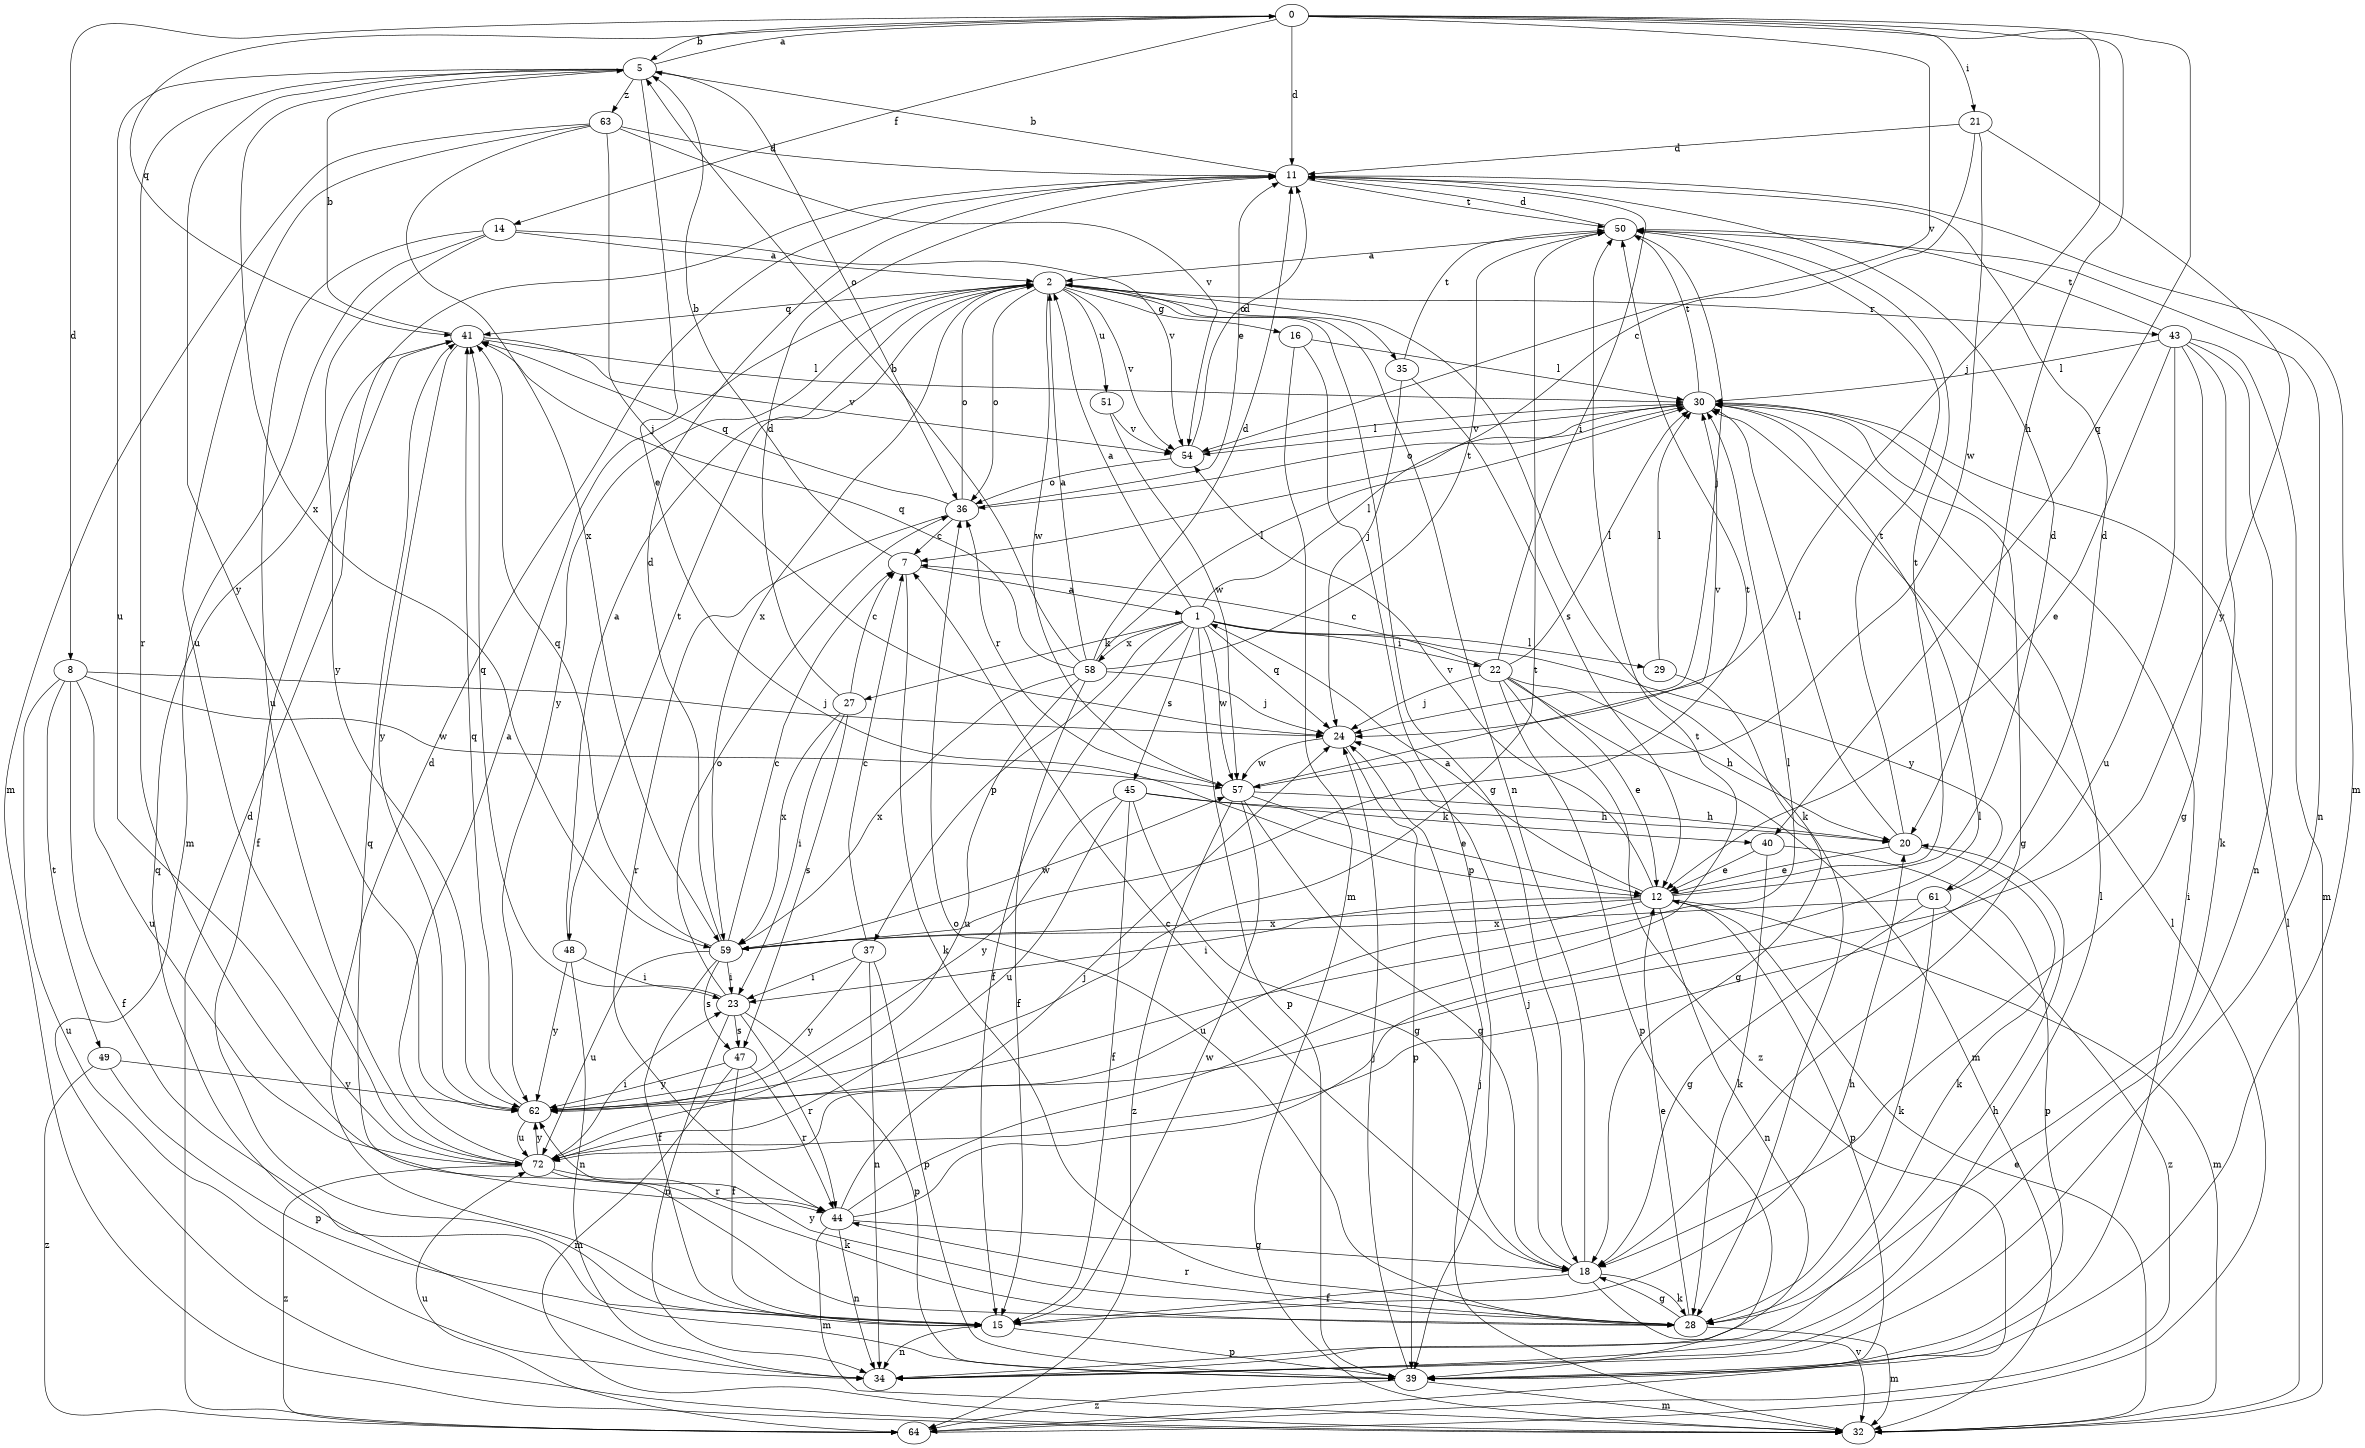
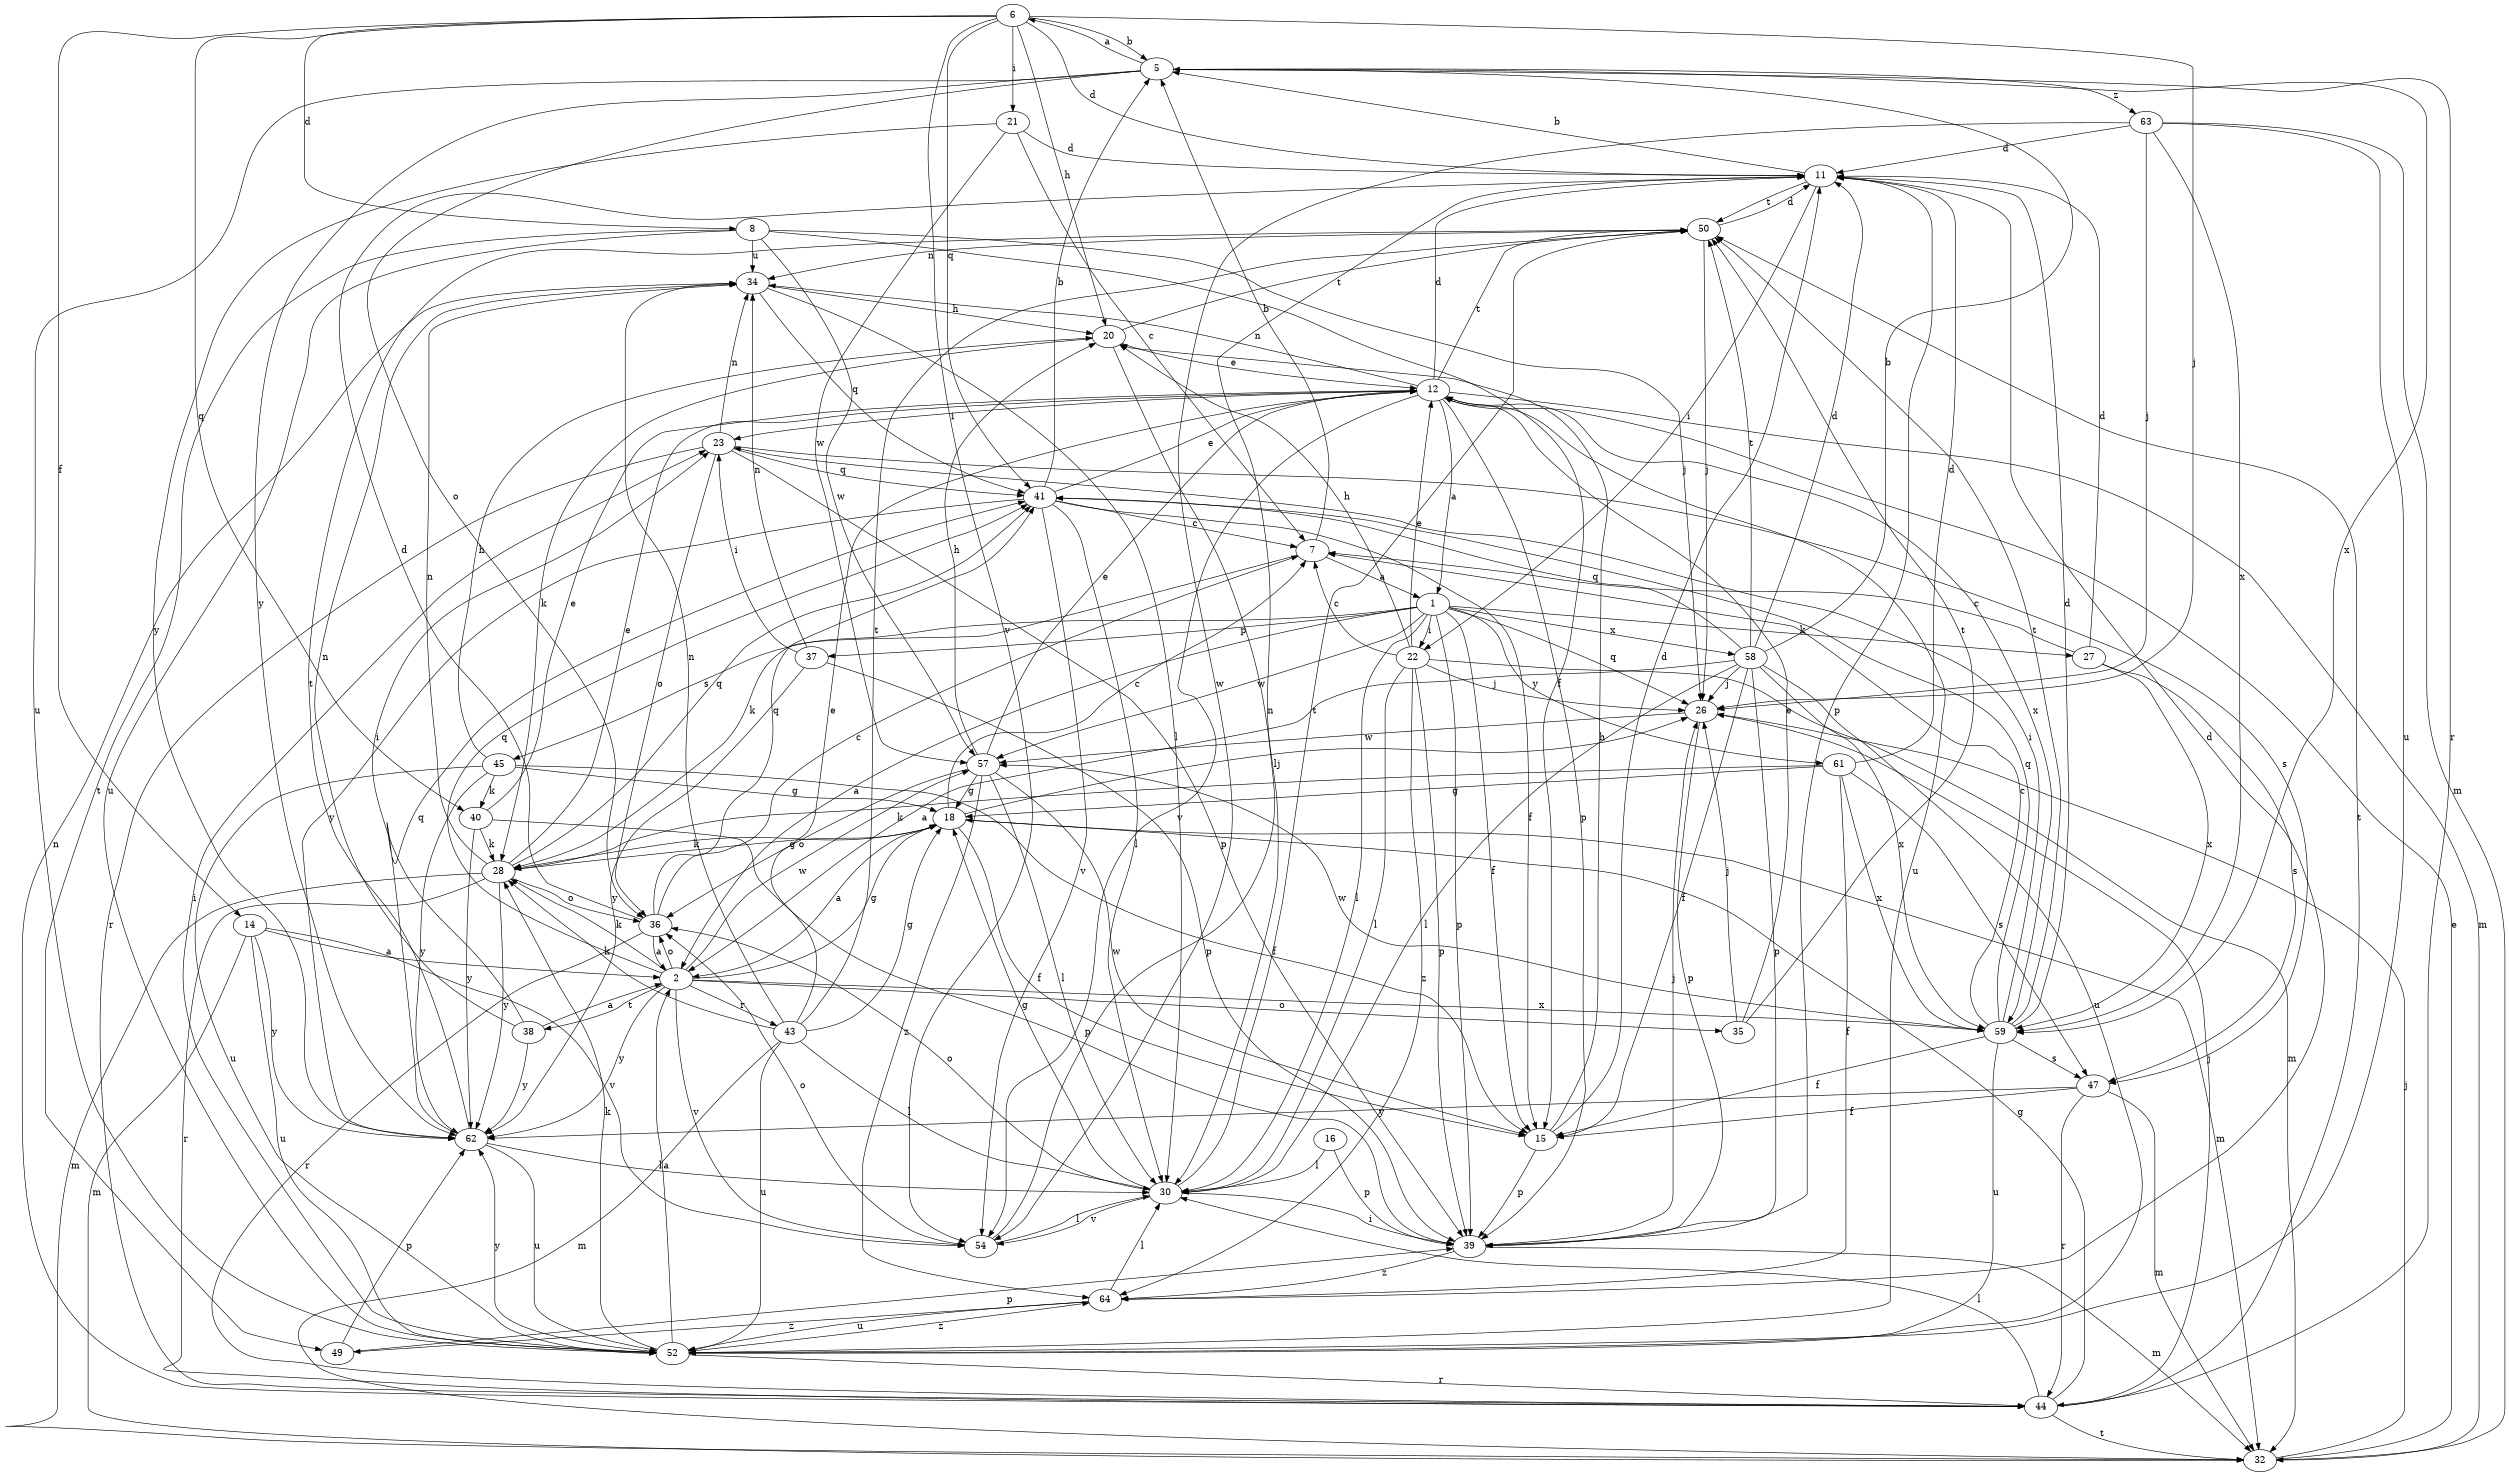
(1292, 15) -> (1013, 15)
(1338, 256) -> none
(1637, 265) -> (1660, 448)
(1209, 283) -> (1220, 684)
(1247, 310) -> (1271, 711)
(1168, 316) -> none
(1241, 337) -> (404, 551)
(965, 403) -> (659, 952)
(1107, 403) -> none
(1718, 590) -> (1063, 979)
(1569, 617) -> (1789, 711)
(998, 644) -> (802, 845)
(1660, 671) -> none
(1339, 737) -> (1701, 711)
(909, 748) -> (1228, 423)
(861, 769) -> (1173, 523)
(1515, 791) -> (838, 899)
(2356, 791) -> (1837, 711)
(795, 852) -> none
none -> (1981, 909)
(2287, 931) -> none
(570, 951) -> (529, 1032)
none -> (467, 976)
none -> (1776, 1061)
(1291, 1075) -> none
(348, 1085) -> (409, 1247)
(538, 1165) -> (673, 1354)
(2171, 1165) -> (1848, 1032)
(827, 1326) -> (2102, 1434)
(927, 1335) -> (429, 454)
(1859, 1353) -> (2221, 1139)
(292, 1420) -> (724, 1327)
